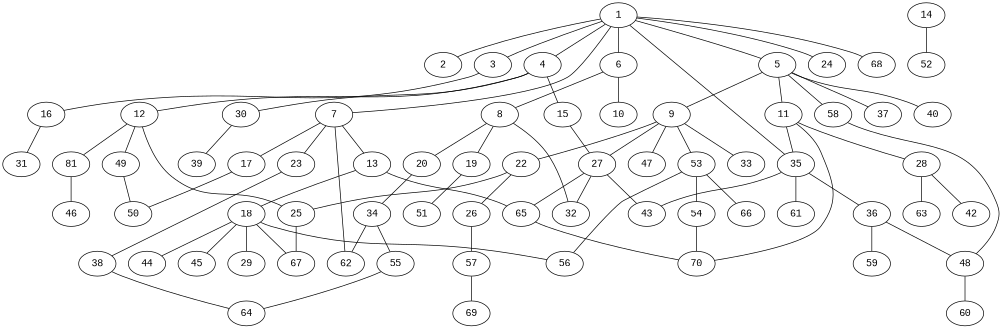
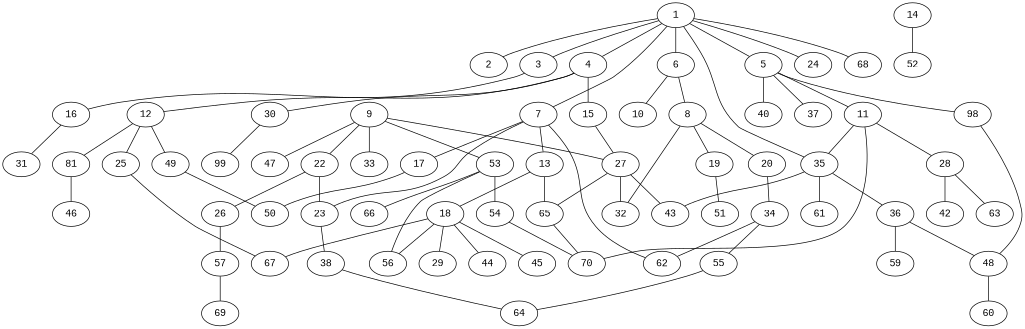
(725, 90) -> none
(833, 115) -> (973, 115)
(197, 164) -> (220, 164)
(411, 193) -> (320, 189)
